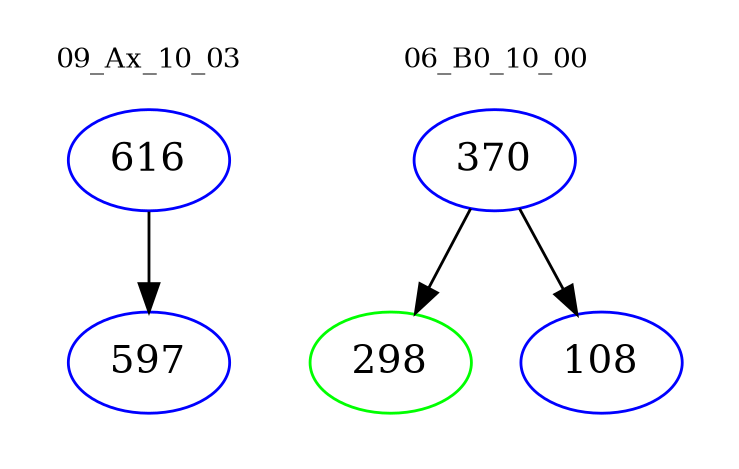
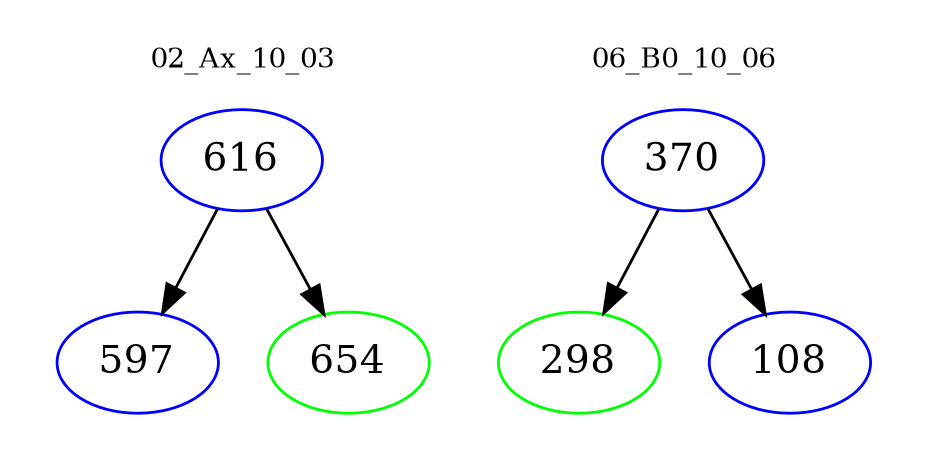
(149, 60) -> (243, 60)
(496, 60) -> (685, 60)
none -> (349, 363)
